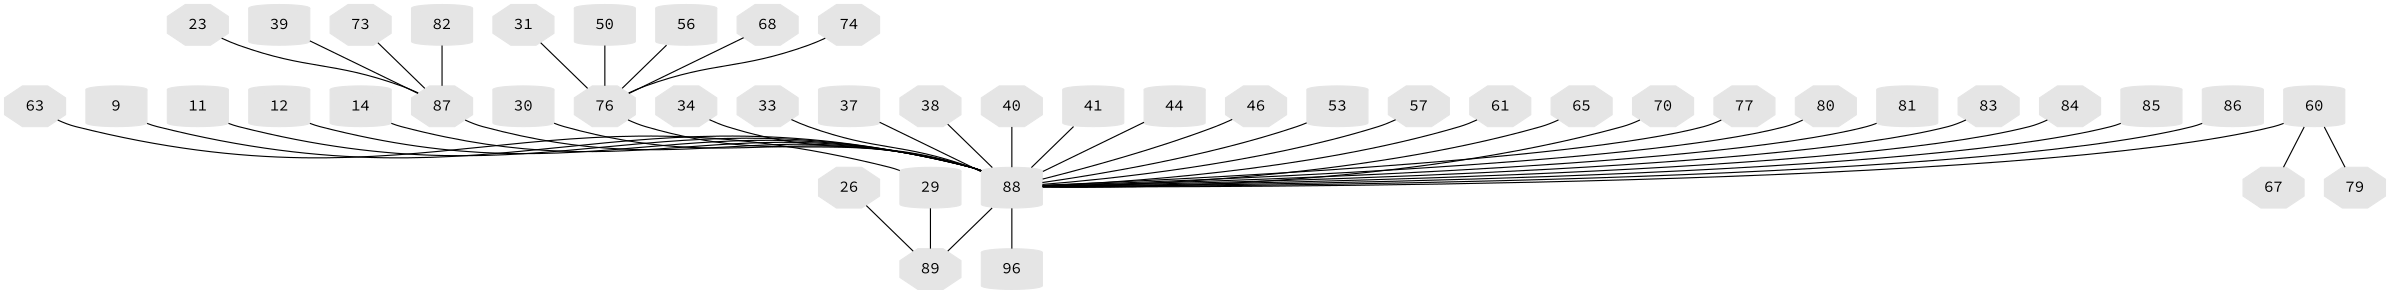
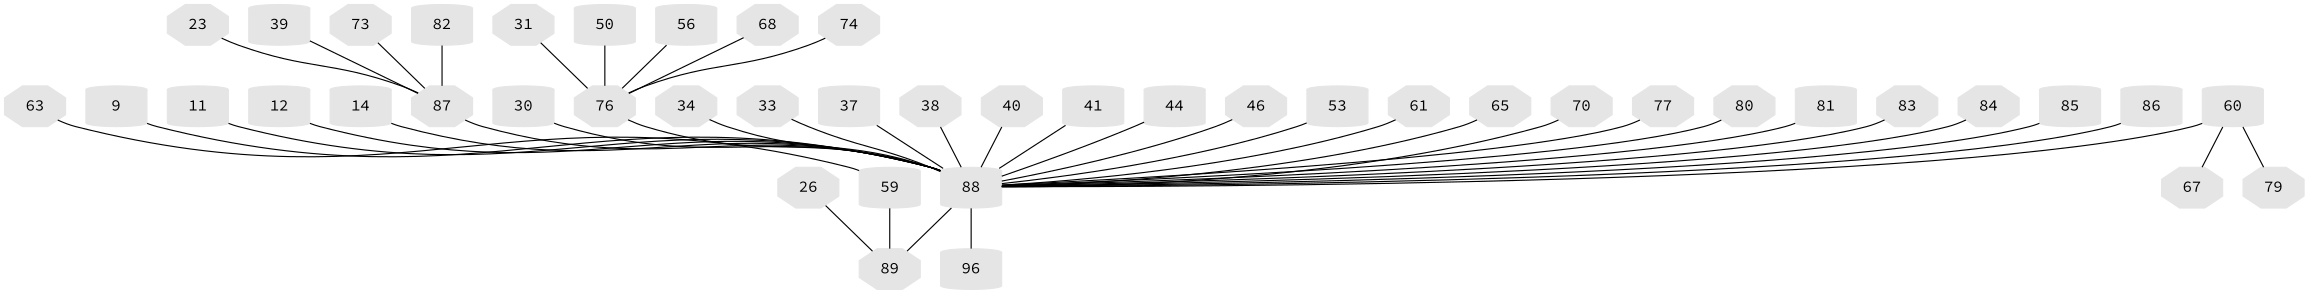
(1419, 106) -> none
(930, 188) -> (890, 188)
